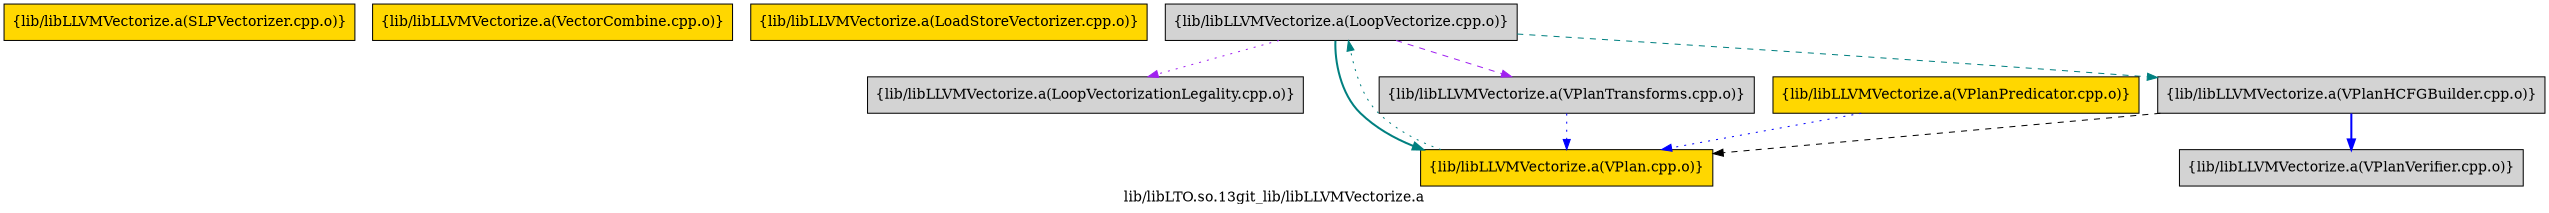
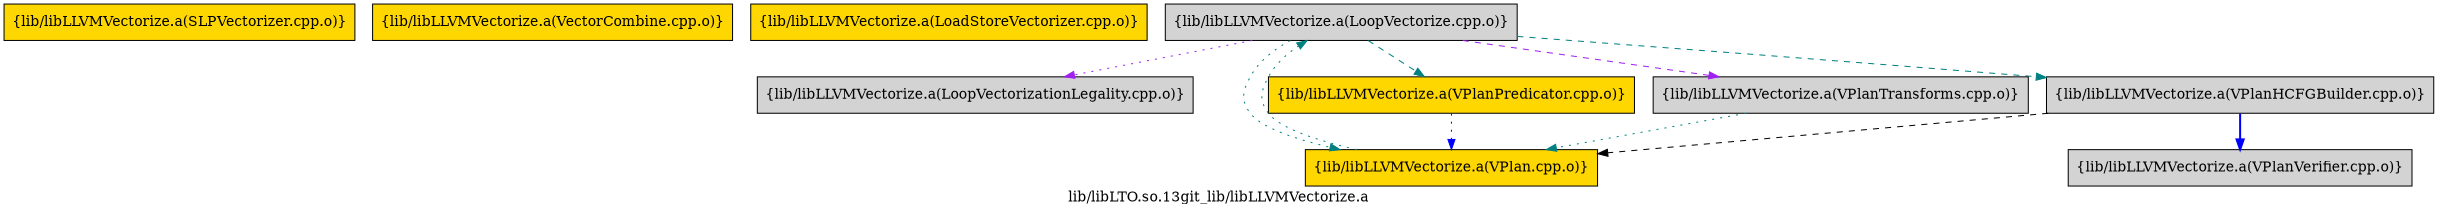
none -> (1392, 56)
(1355, 107) -> (1248, 111)
(1567, 126) -> (1651, 131)
